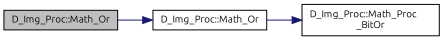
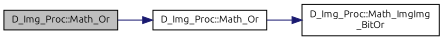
(371, 20) -> (371, 20)
